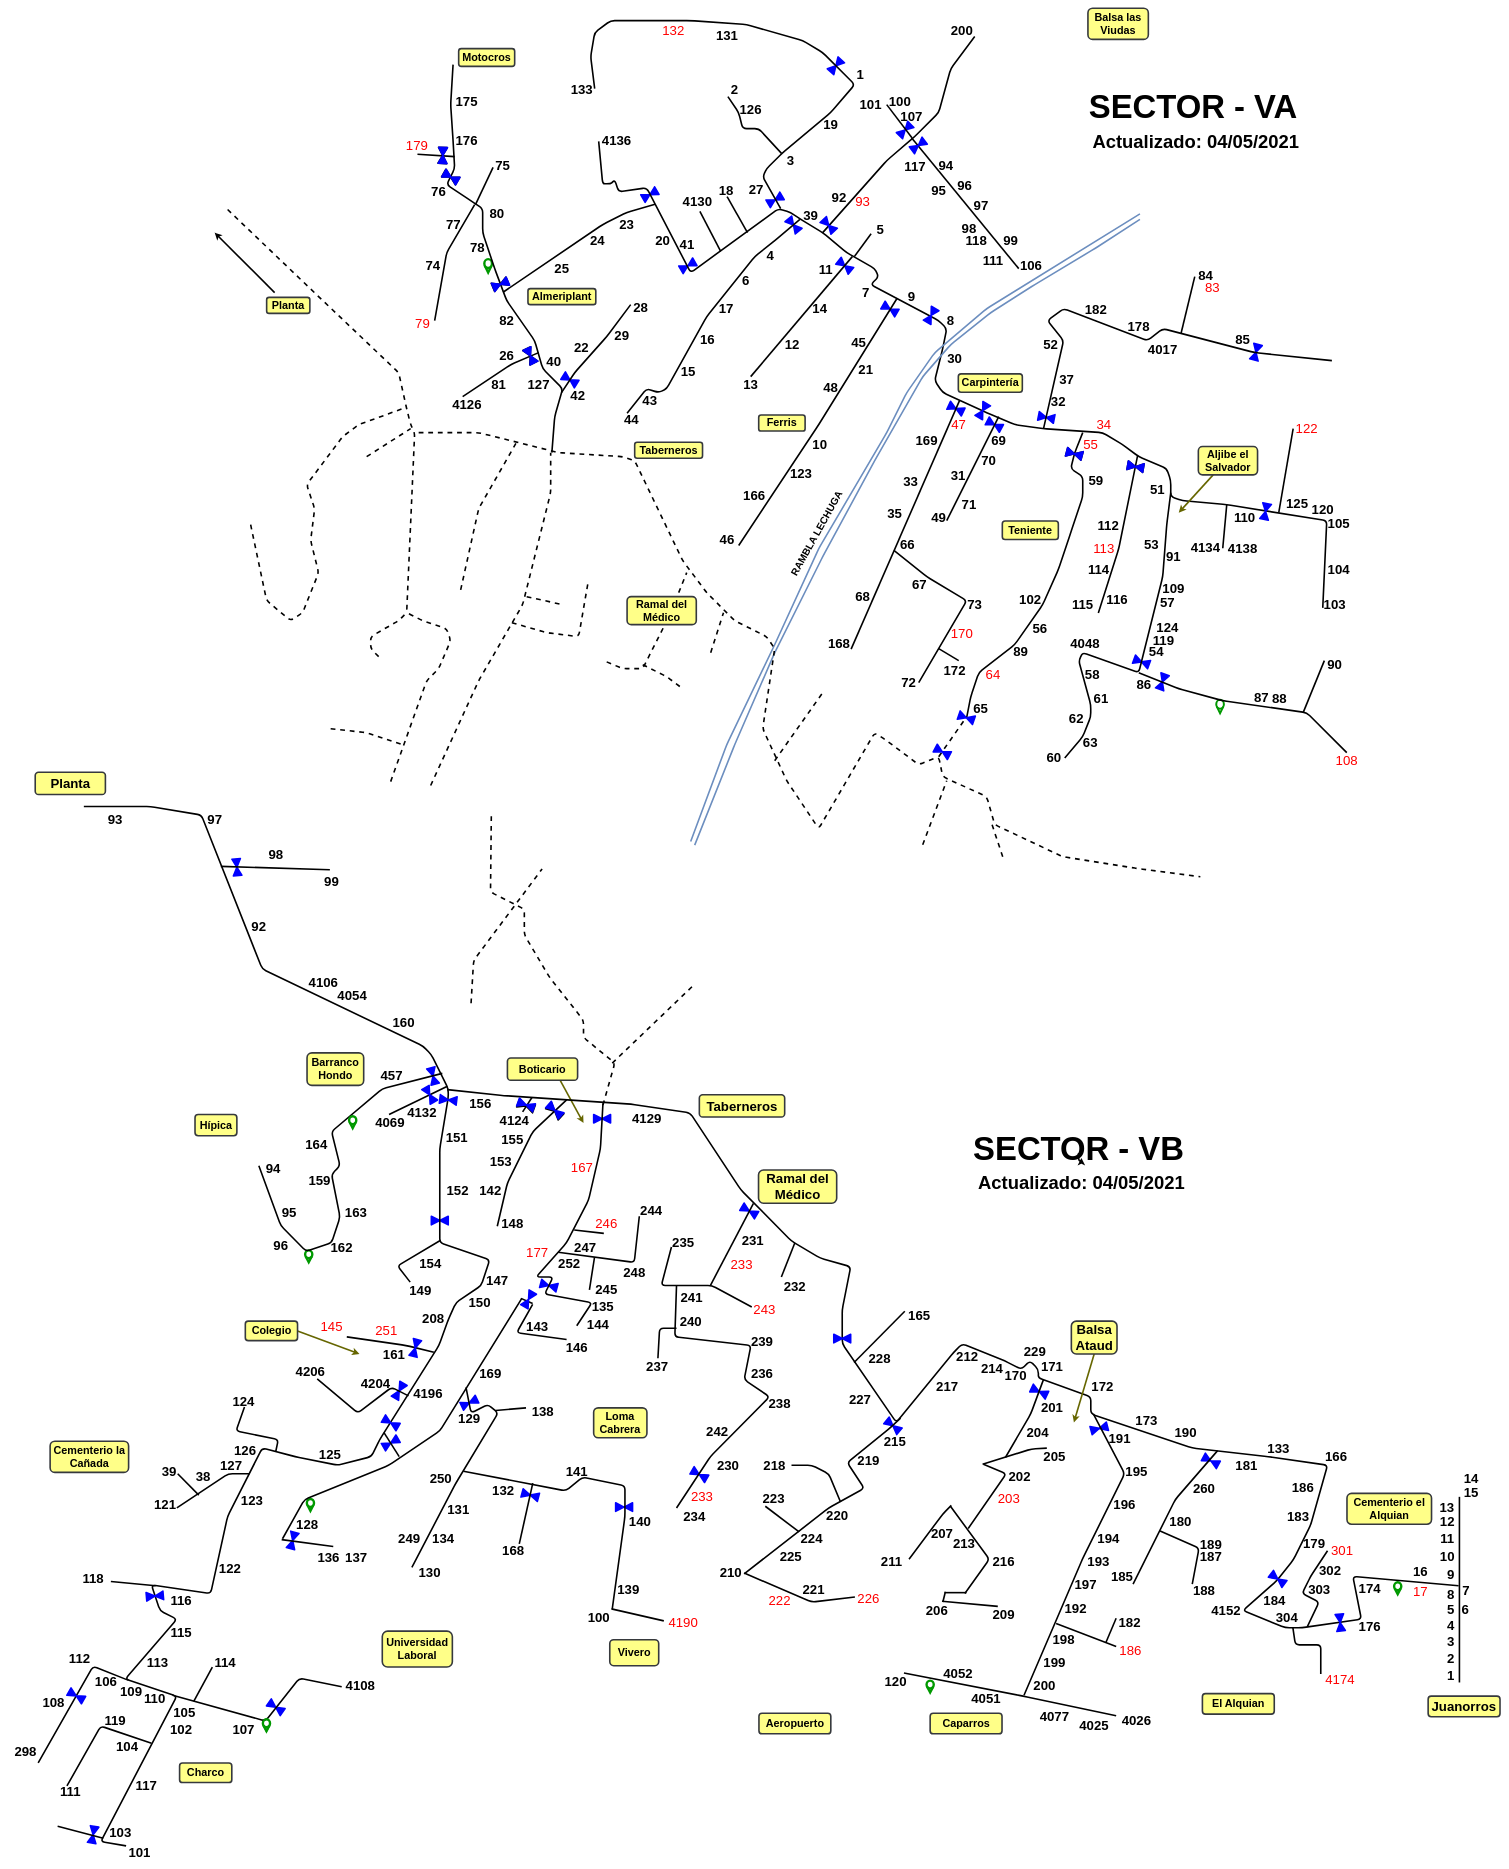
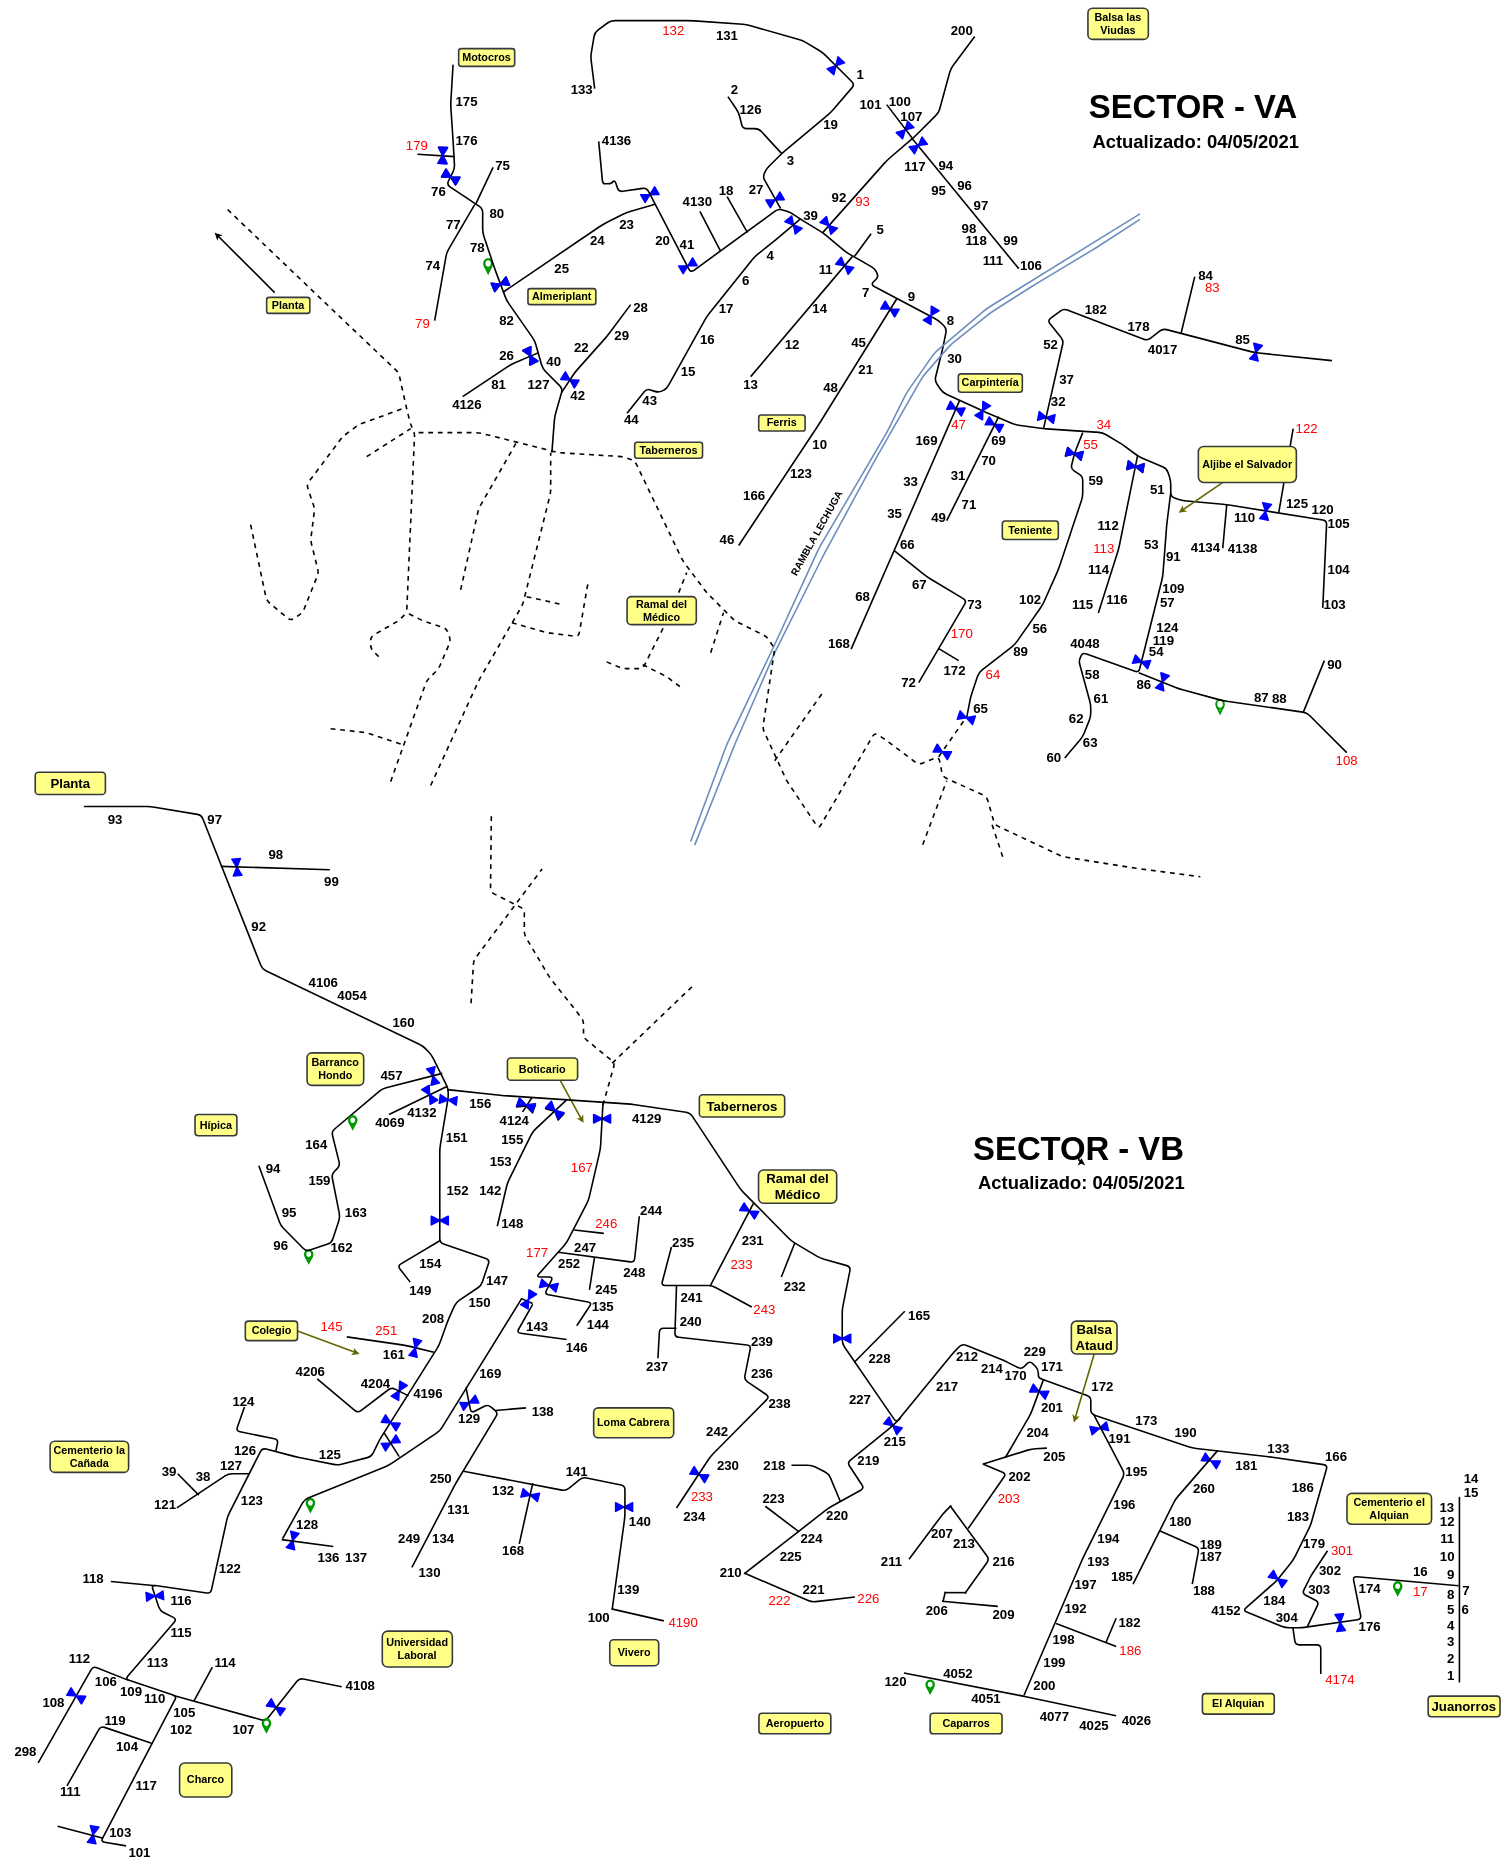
(1228, 461) -> (1247, 464)
(620, 1423) -> (634, 1423)
(206, 1773) -> (206, 1780)
